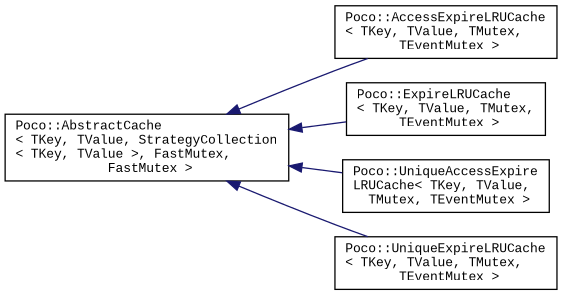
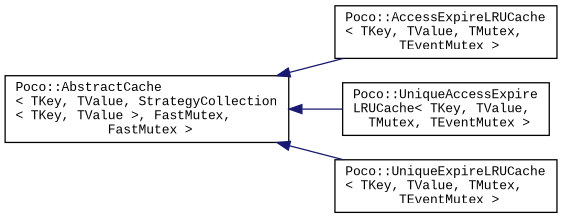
(446, 109) -> none
